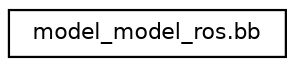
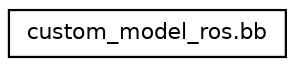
(147, 34) -> (147, 34)
